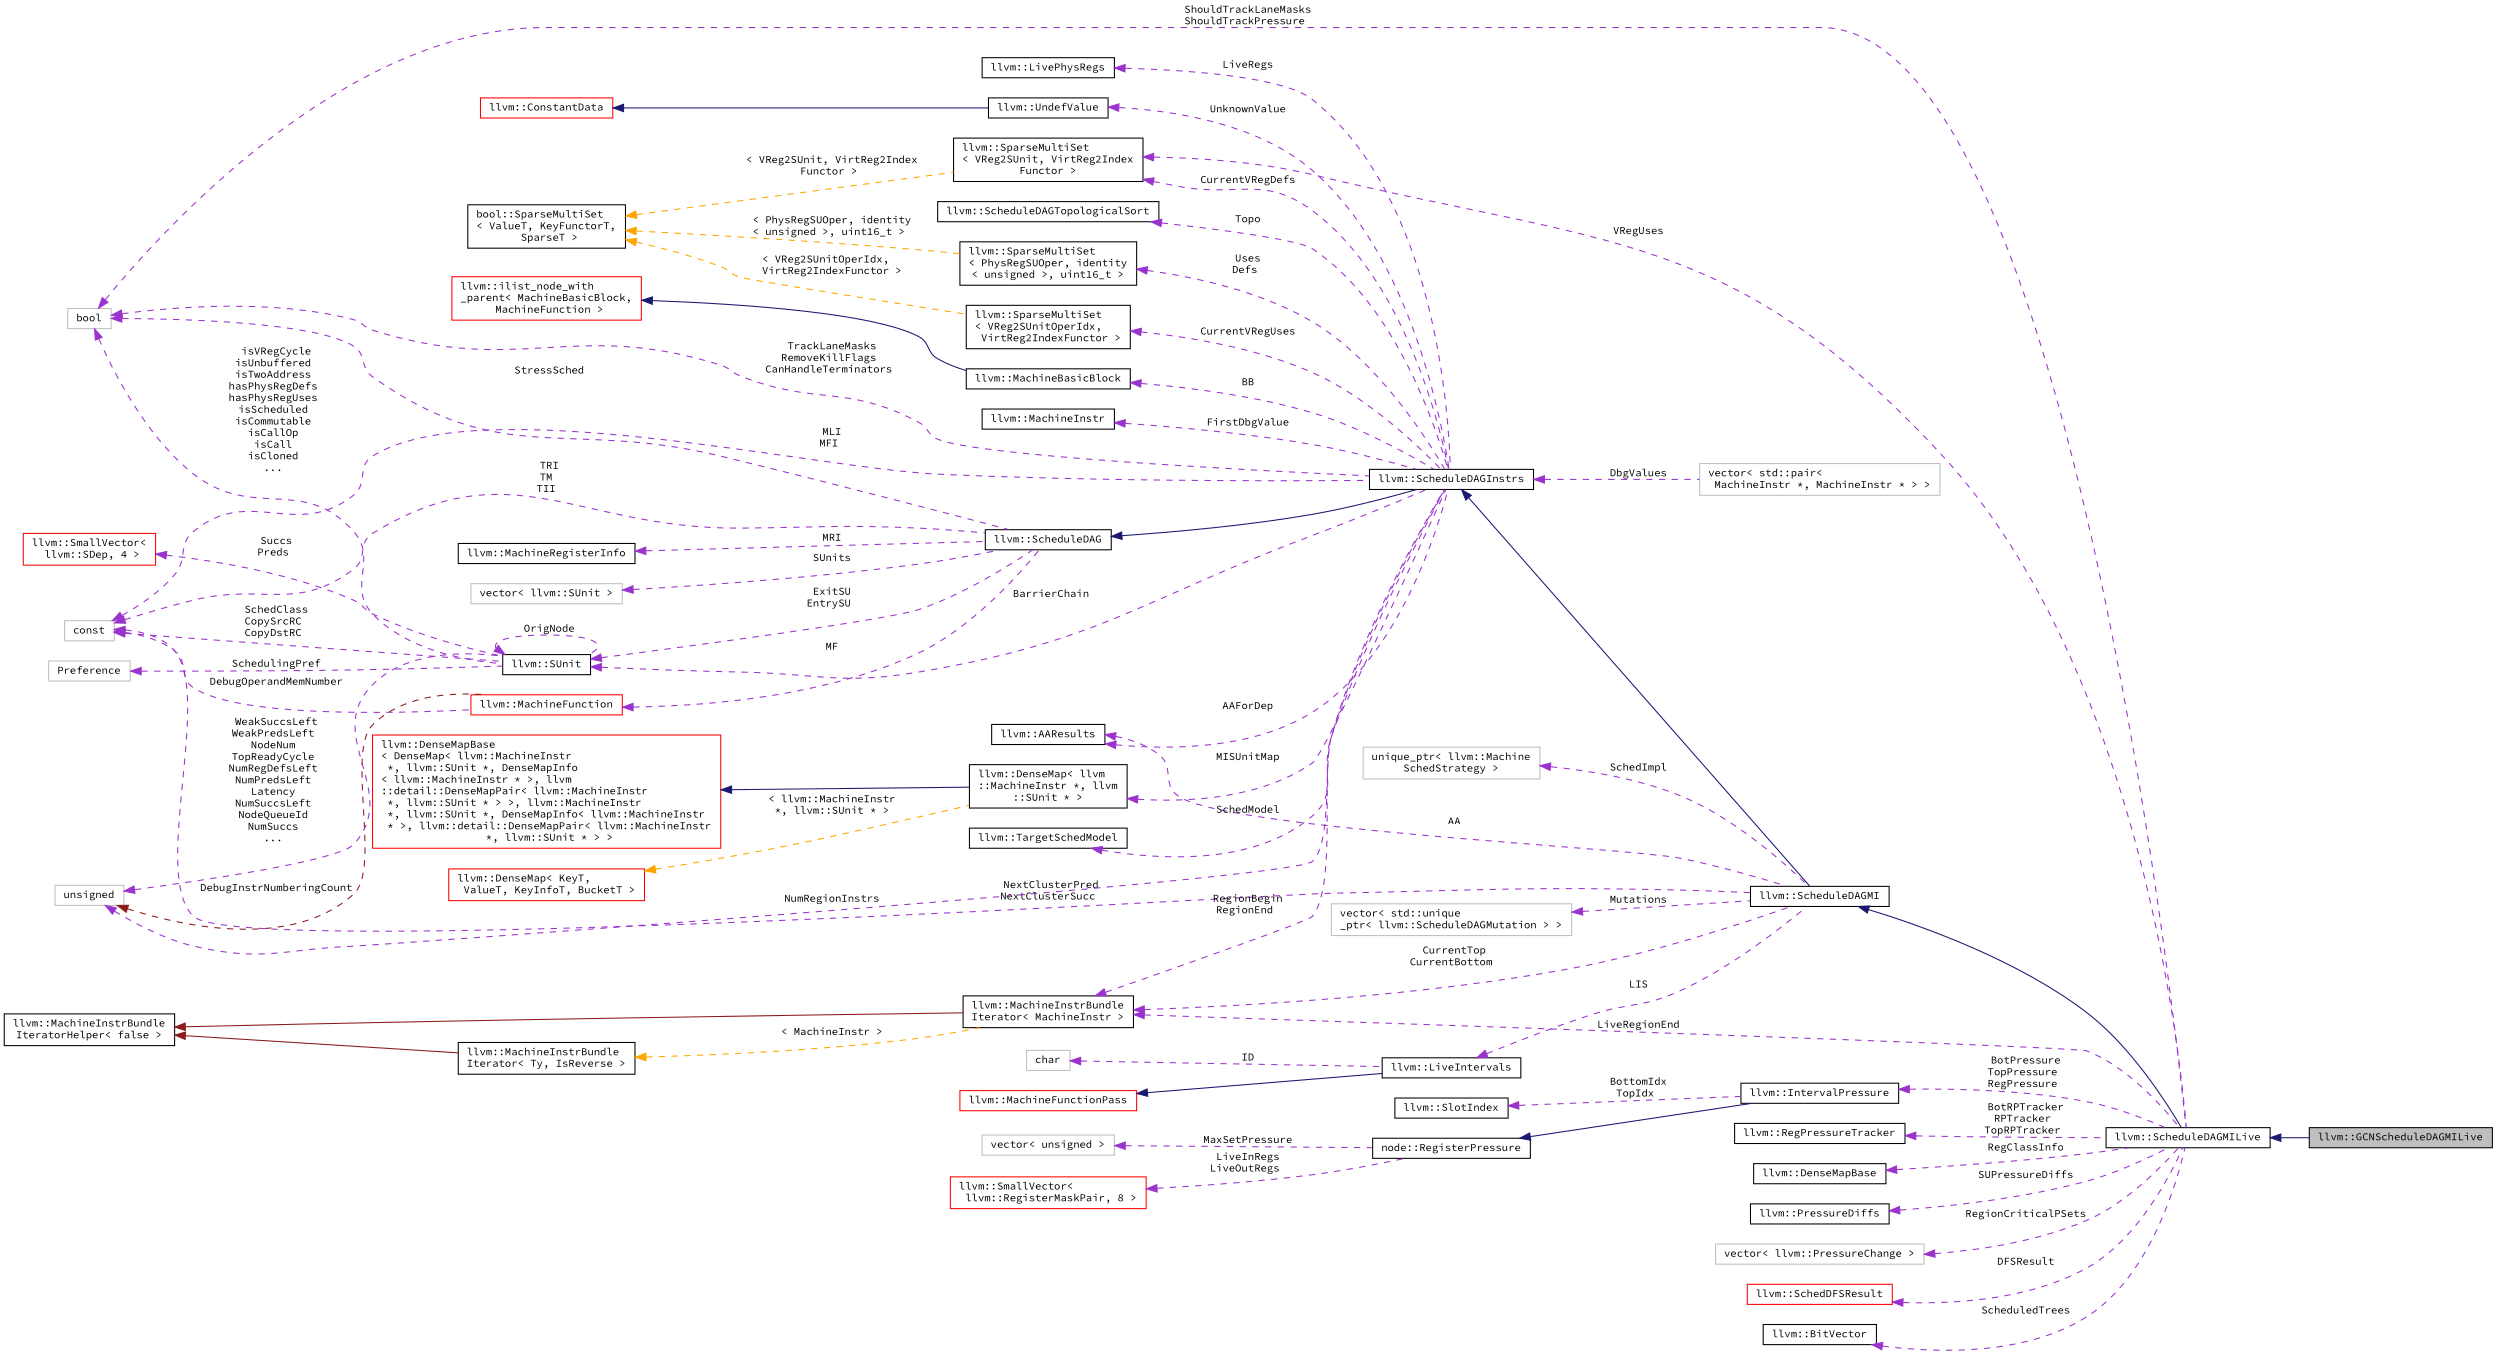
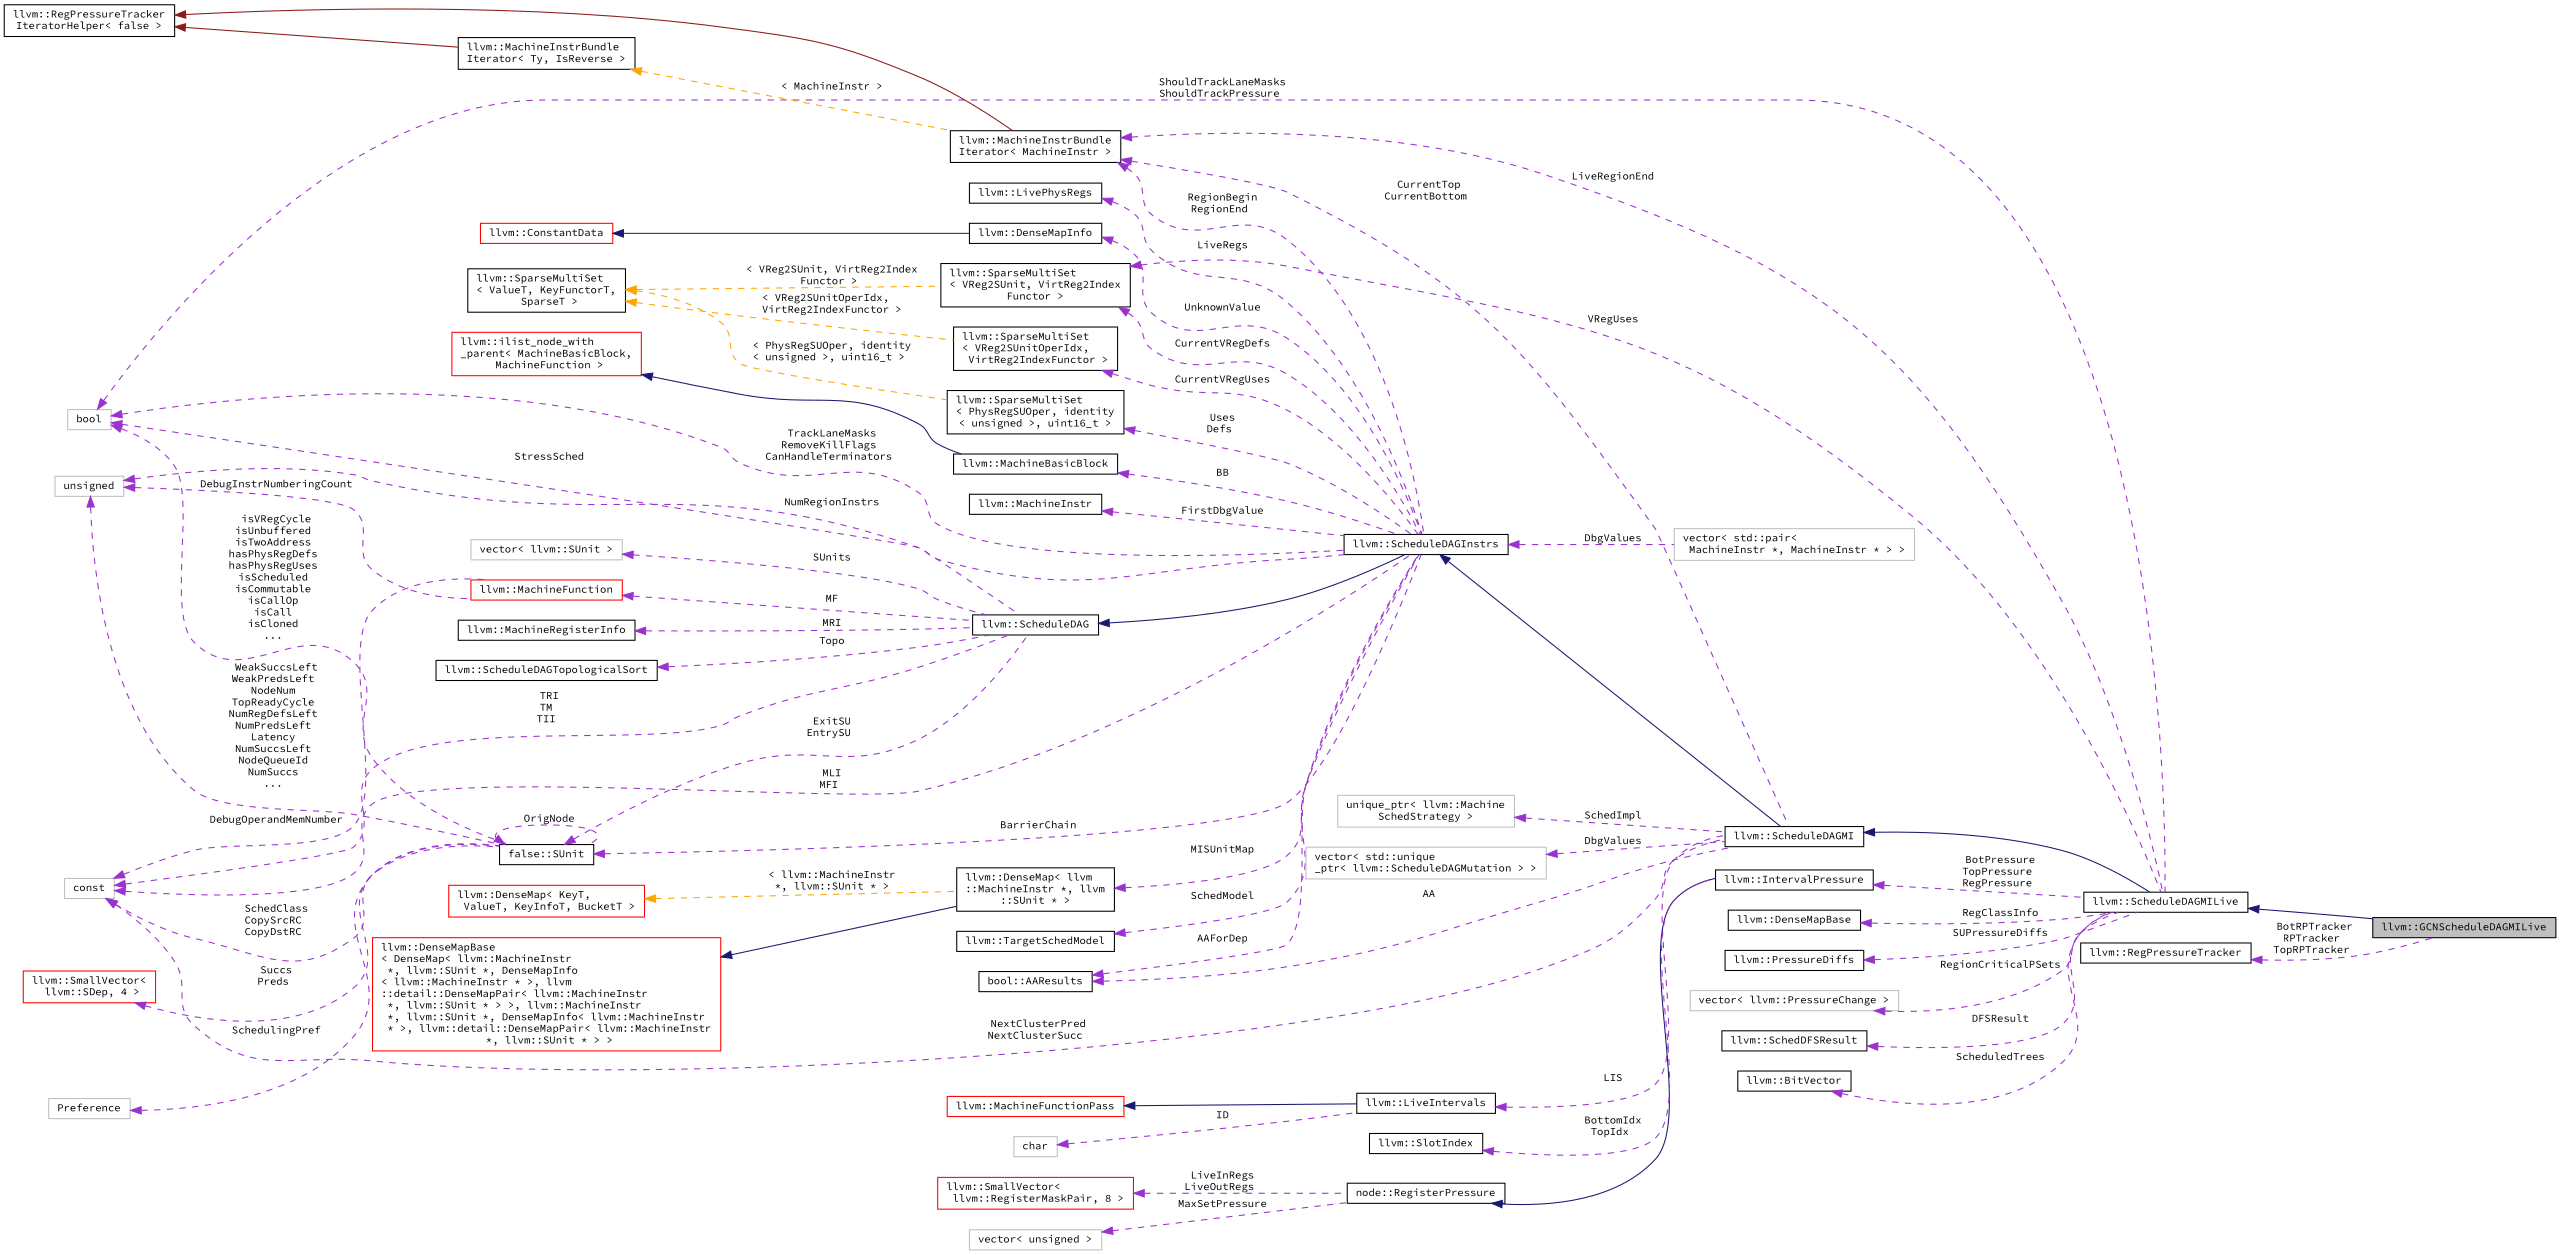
(1048, 108) -> (1036, 233)
(547, 226) -> (547, 291)
(1353, 285) -> (829, 656)
(547, 665) -> (547, 855)
(1048, 735) -> (1036, 982)
(364, 867) -> (330, 502)
(1636, 900) -> (1610, 841)
(89, 1030) -> (89, 21)
(2011, 1137) -> (2349, 957)
(1820, 1294) -> (1794, 1041)
